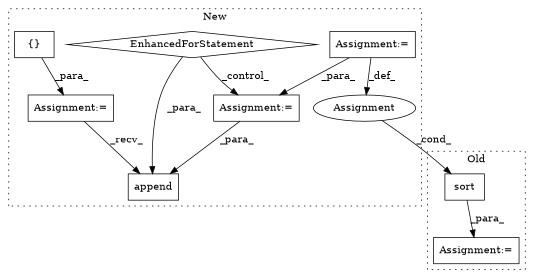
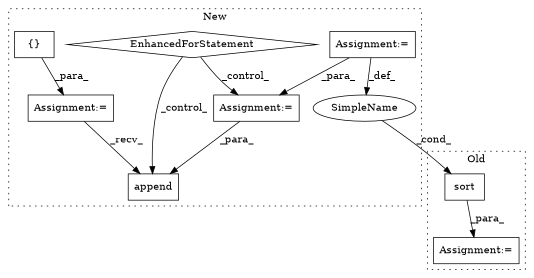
(184, 108) -> (184, 108)
(365, 108) -> (365, 108)
